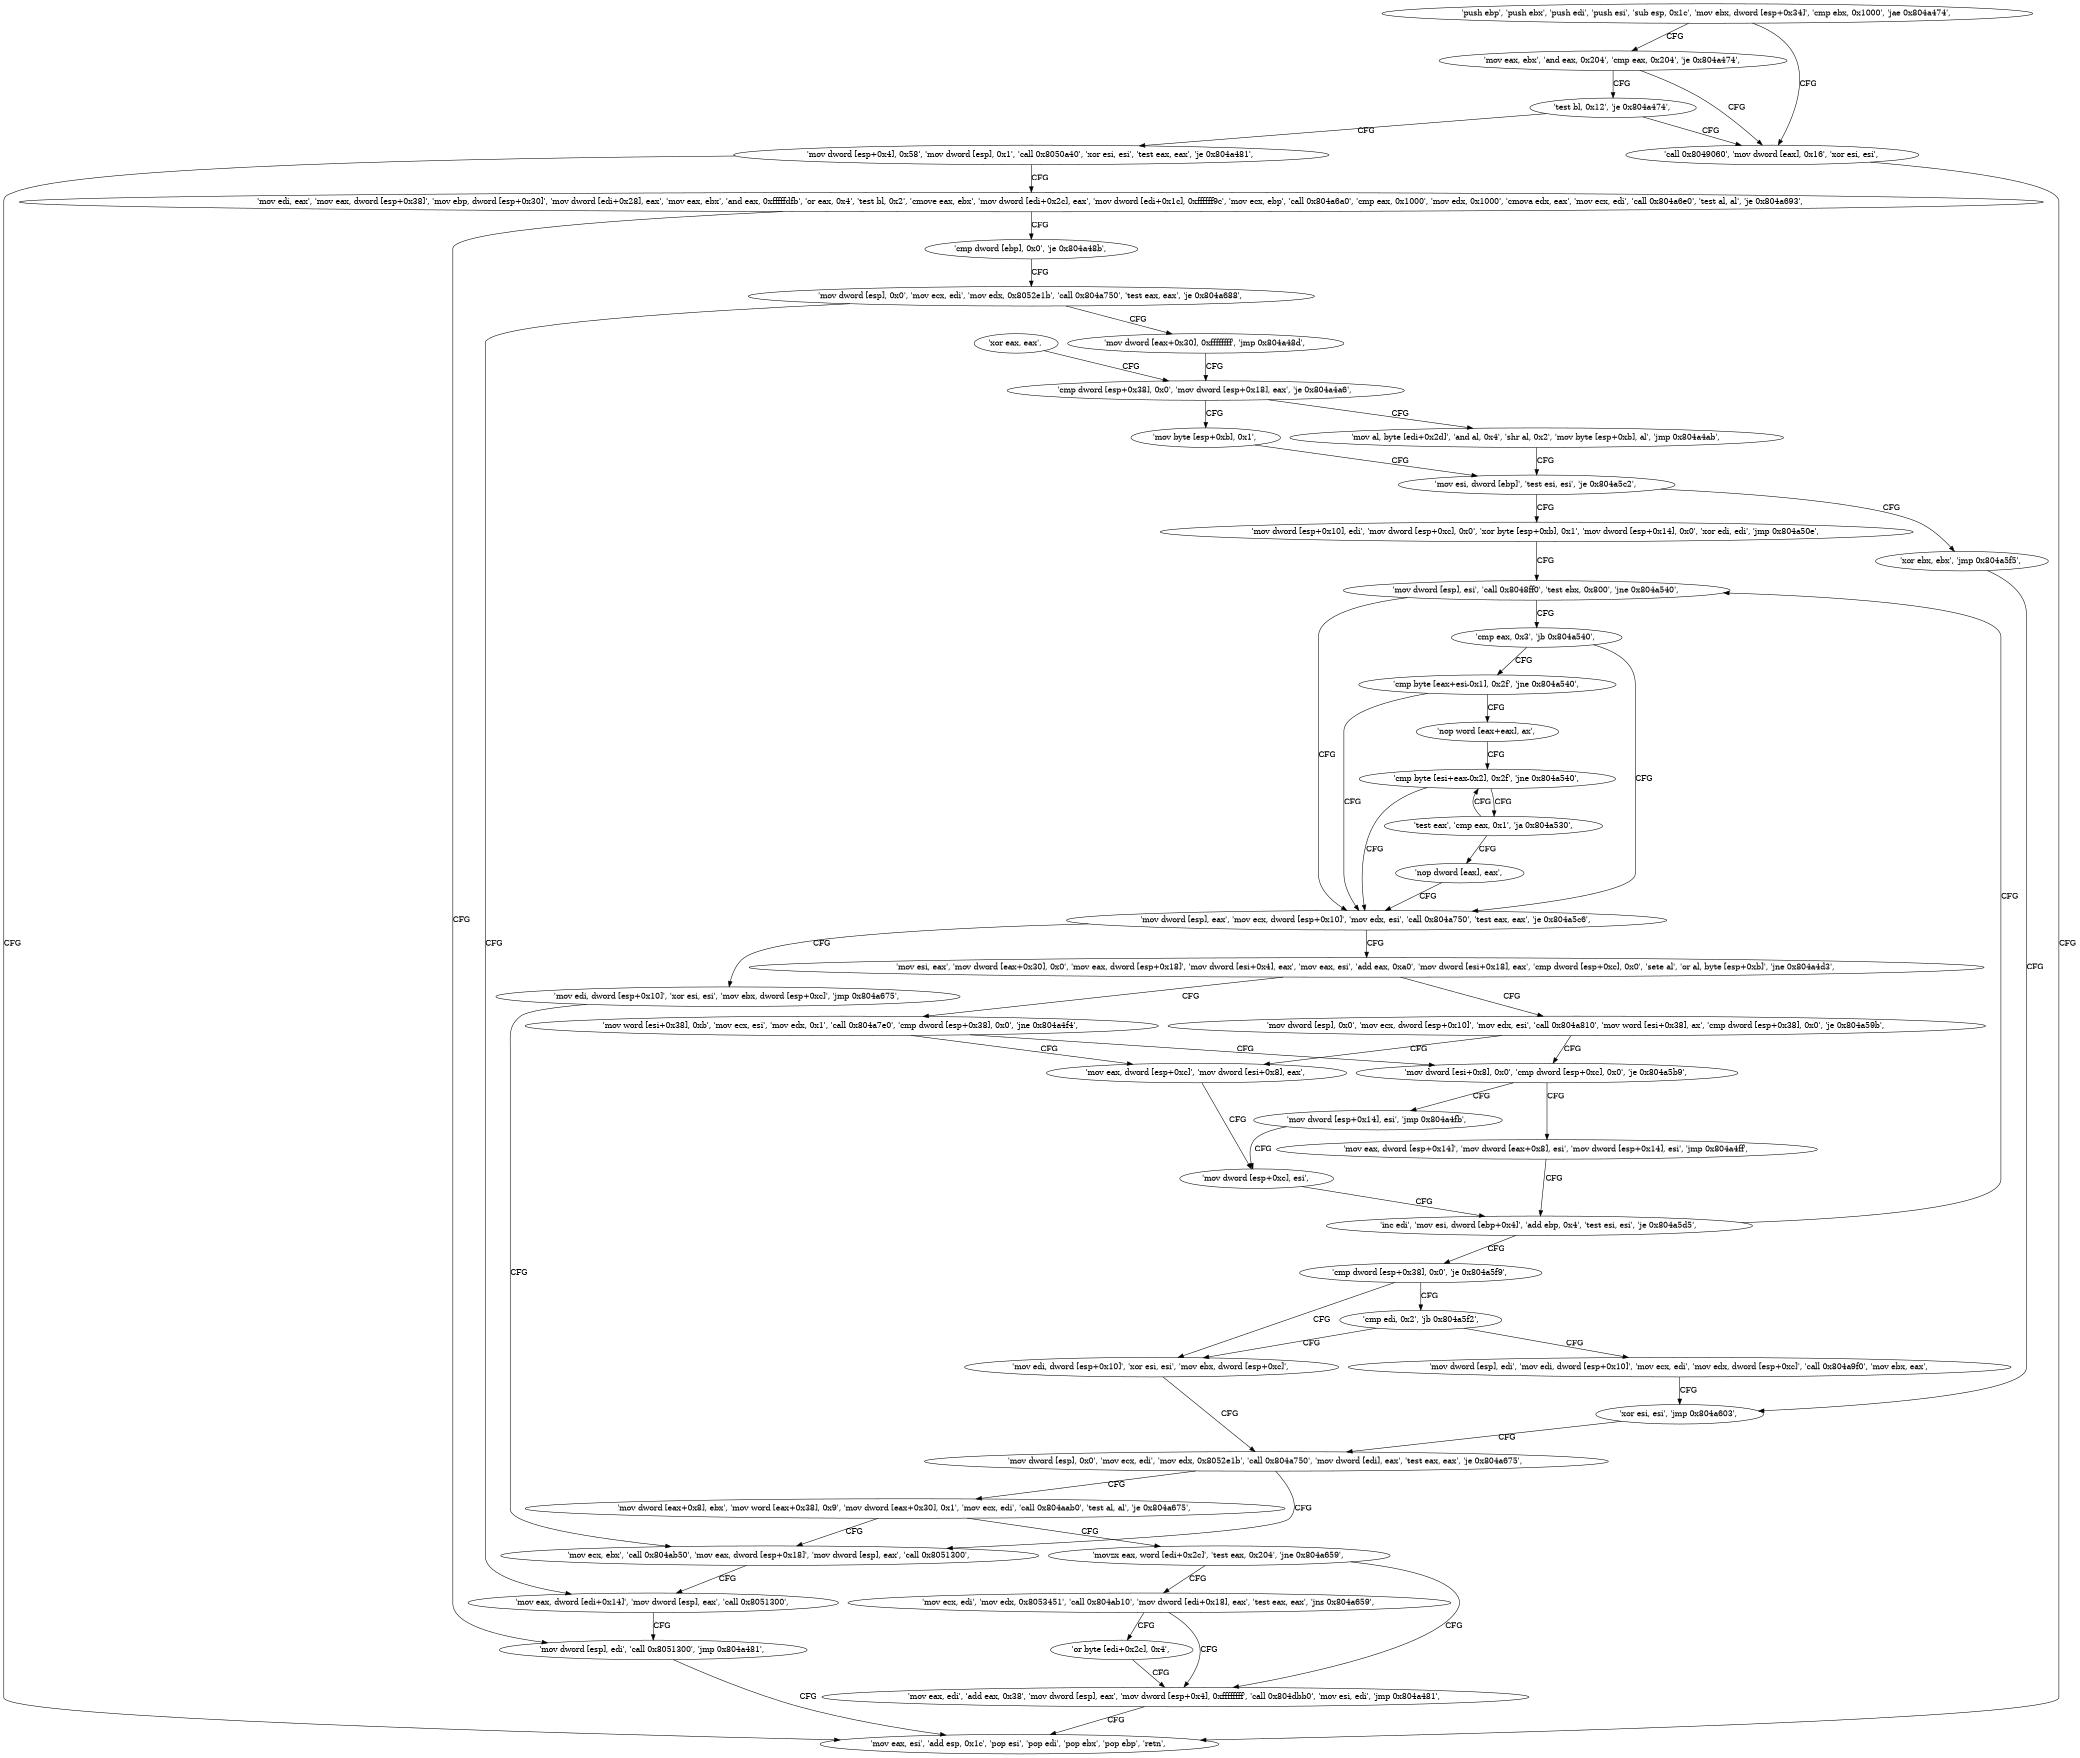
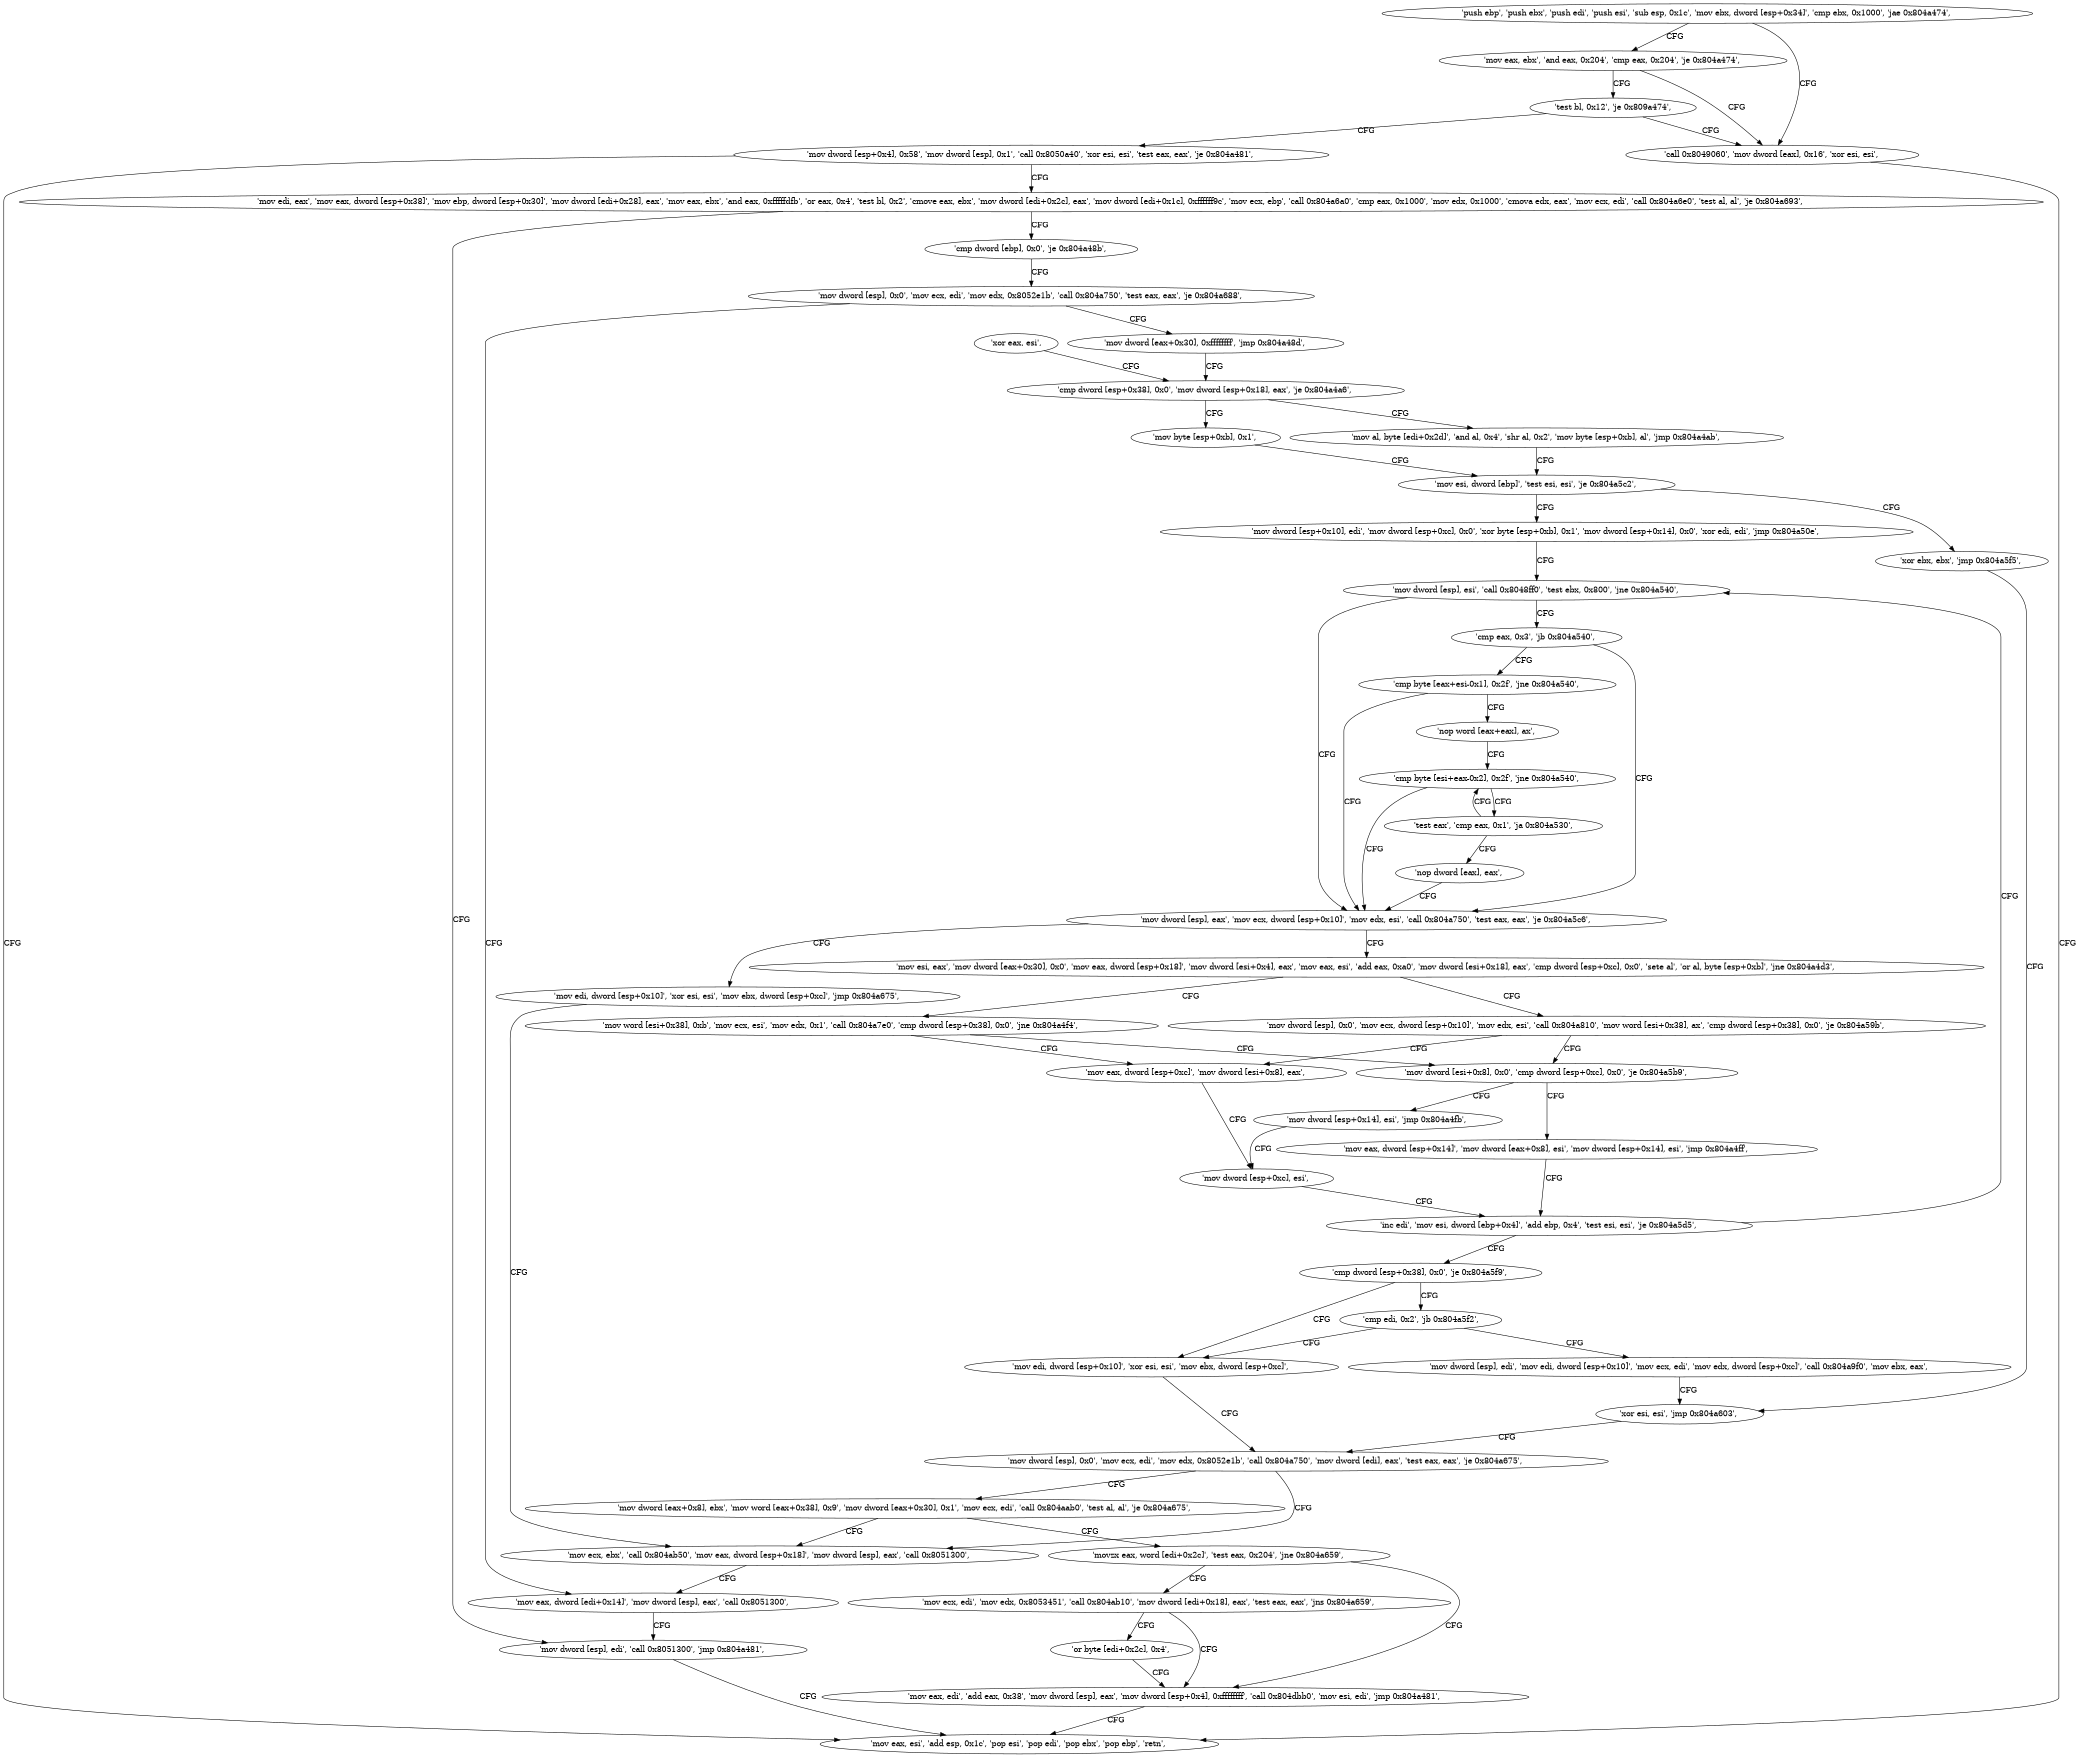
(1613, 108) -> (1613, 108)
(1016, 343) -> (1016, 343)
